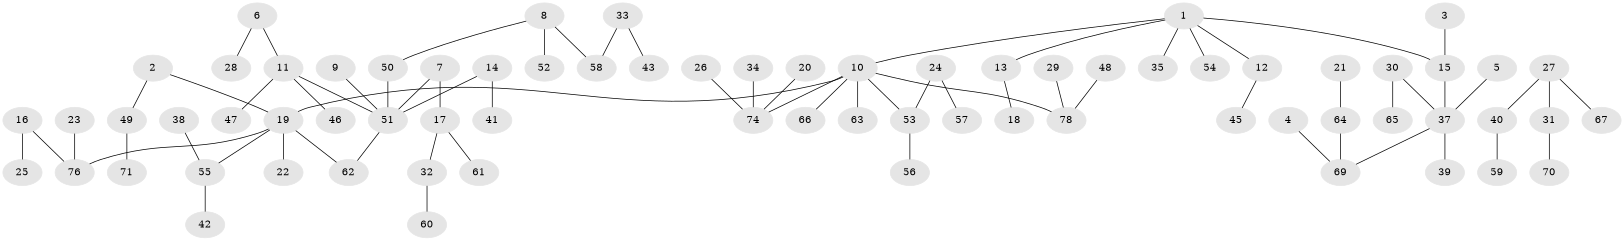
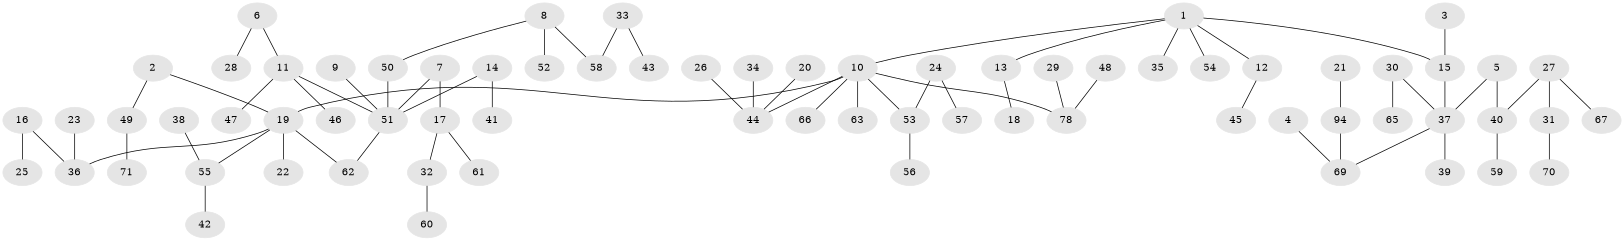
none -> (1497, 94)
(753, 120) -> (753, 120)
(1341, 120) -> (1341, 120)
(75, 173) -> (75, 173)
